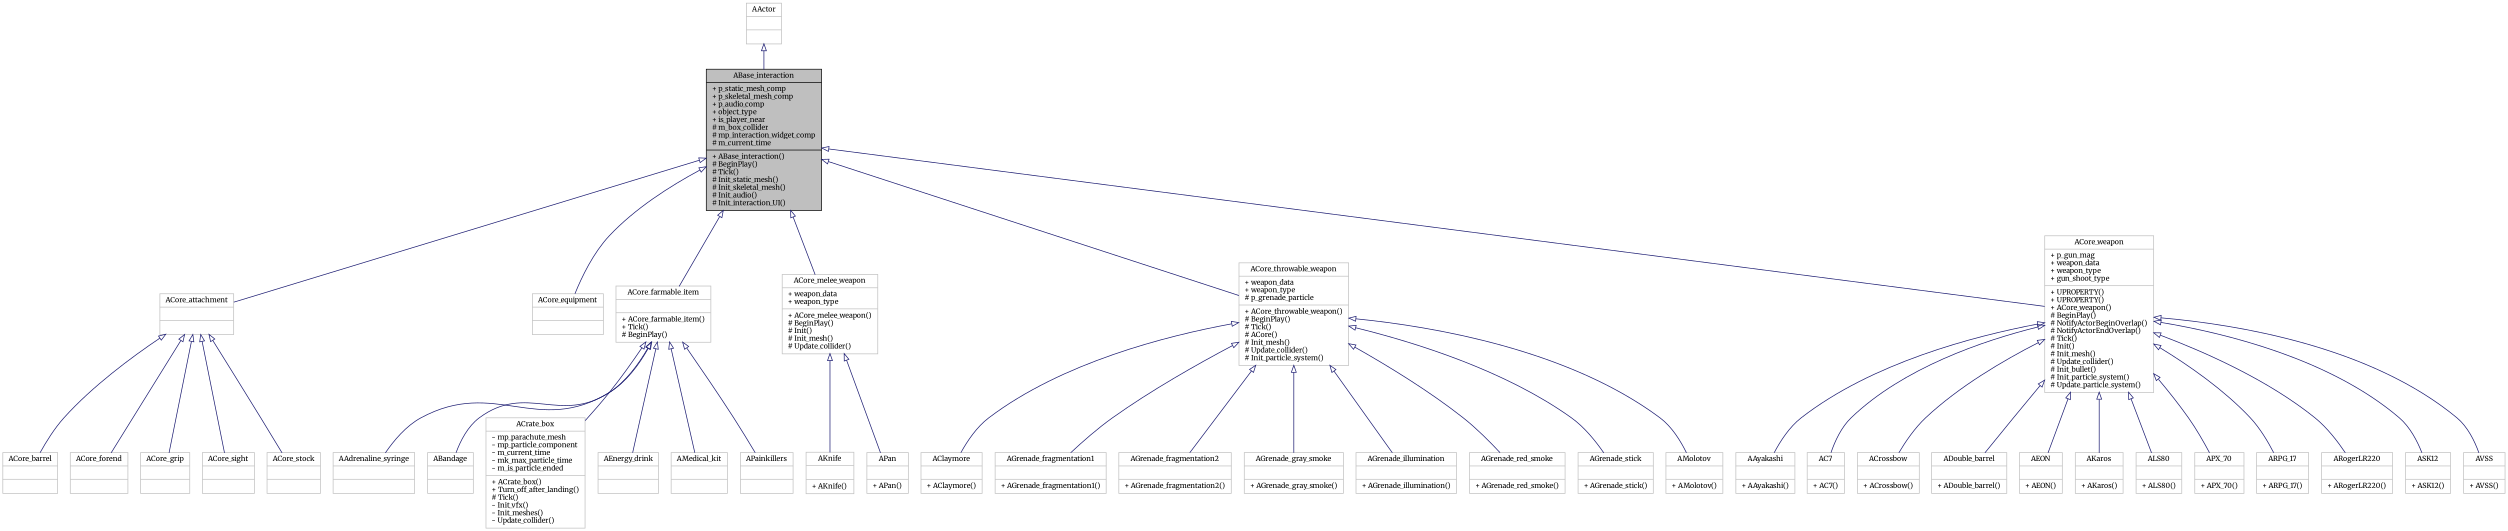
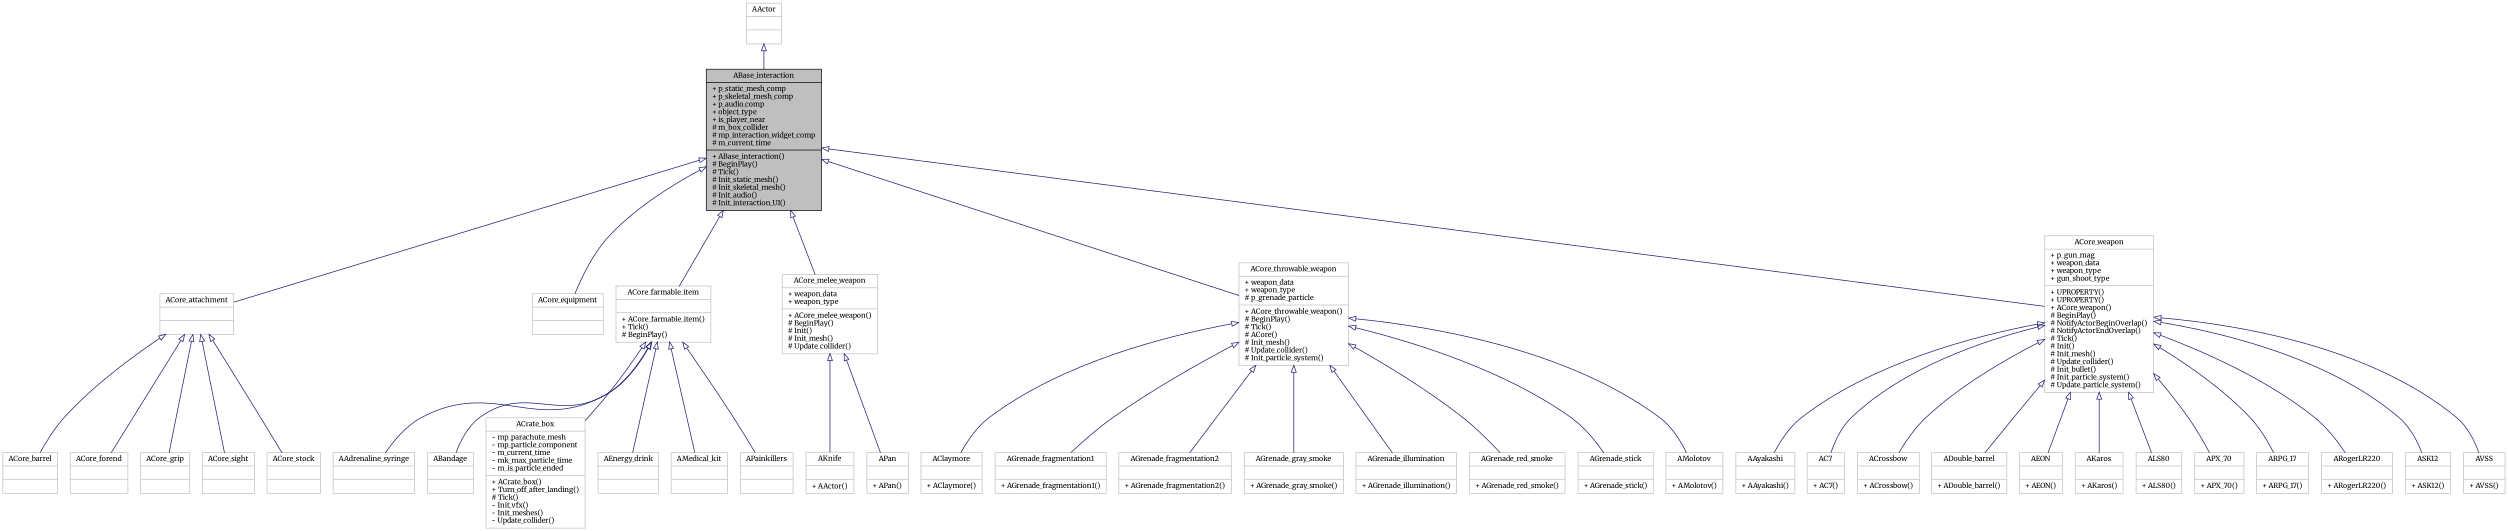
(830, 486) -> (830, 486)
